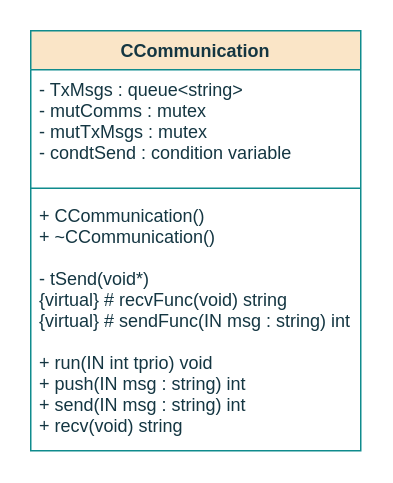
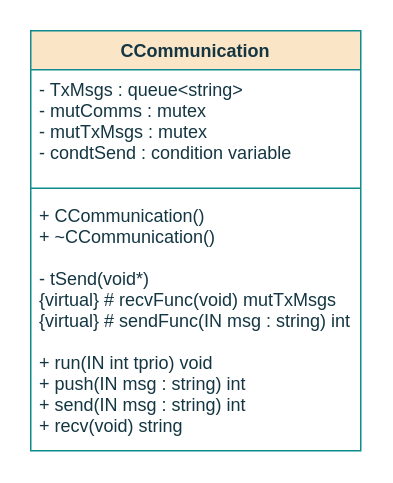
(123, 216) -> (123, 216)
